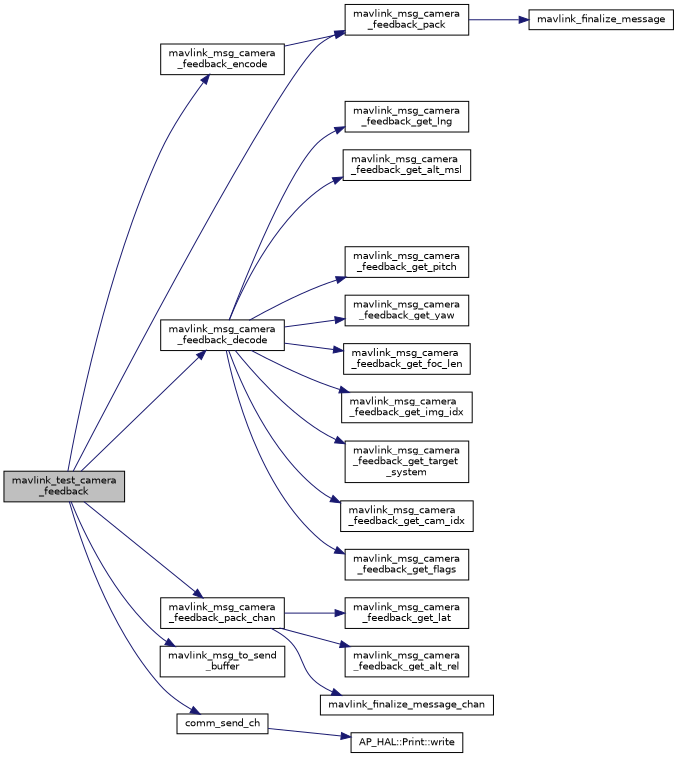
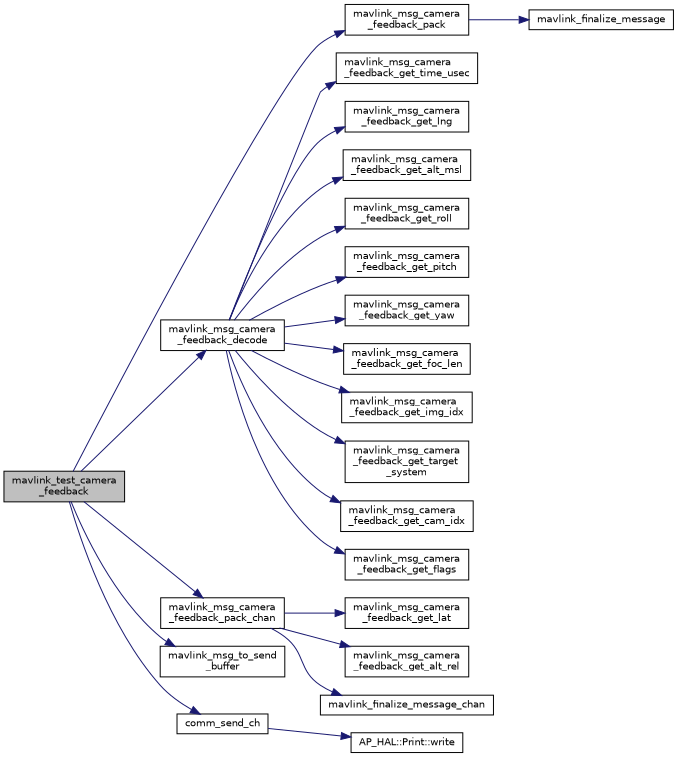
(222, 59) -> none
none -> (407, 68)
none -> (407, 214)
